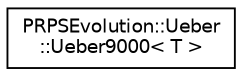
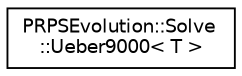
(121, 38) -> (121, 38)
